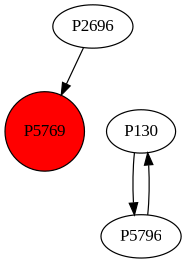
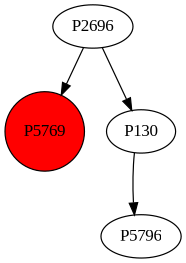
(149, 190) -> (114, 73)
